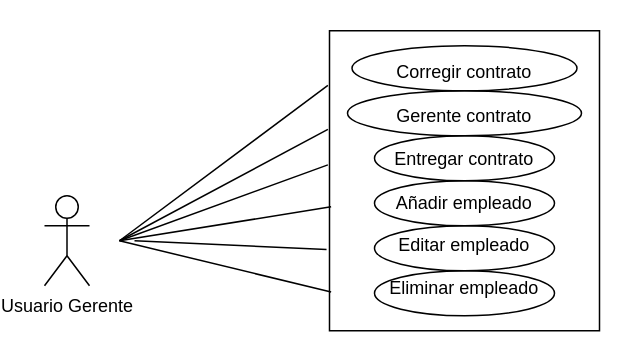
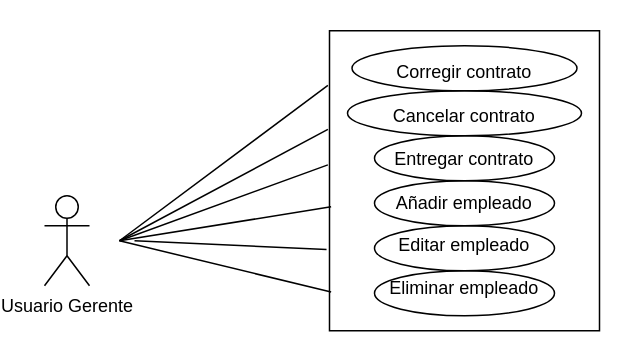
(464, 181) -> (464, 181)
